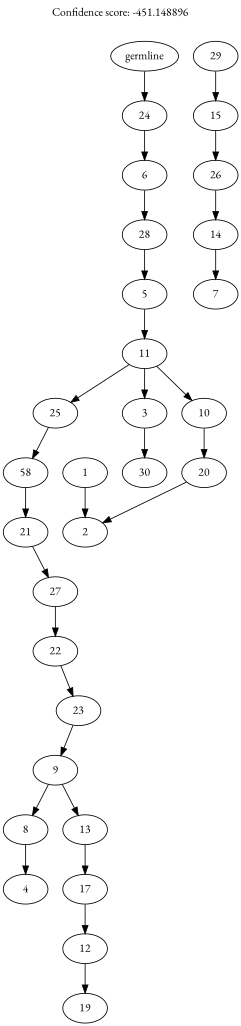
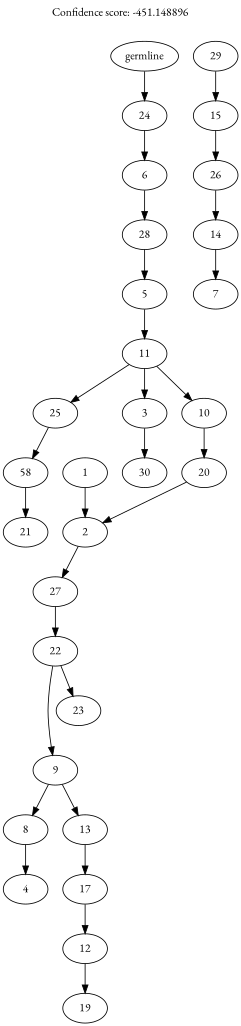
(39, 558) -> (72, 558)
(68, 737) -> (48, 707)
